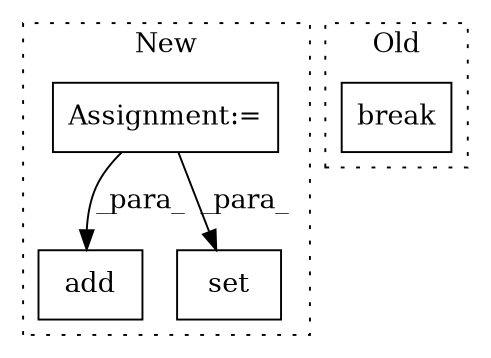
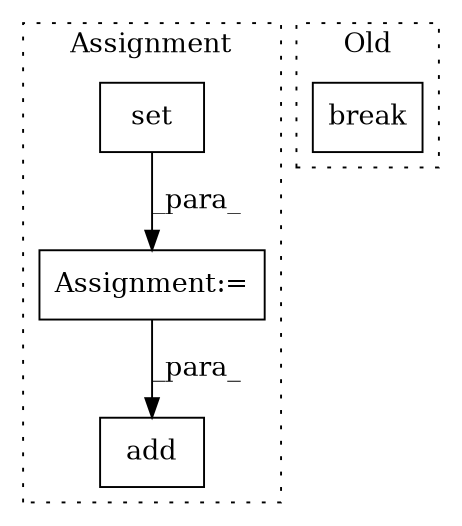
(167, 45) -> (152, 45)
(194, 192) -> (152, 191)
